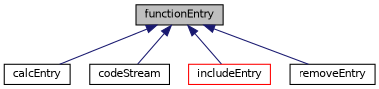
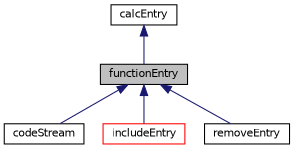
(103, 47) -> (144, 50)
